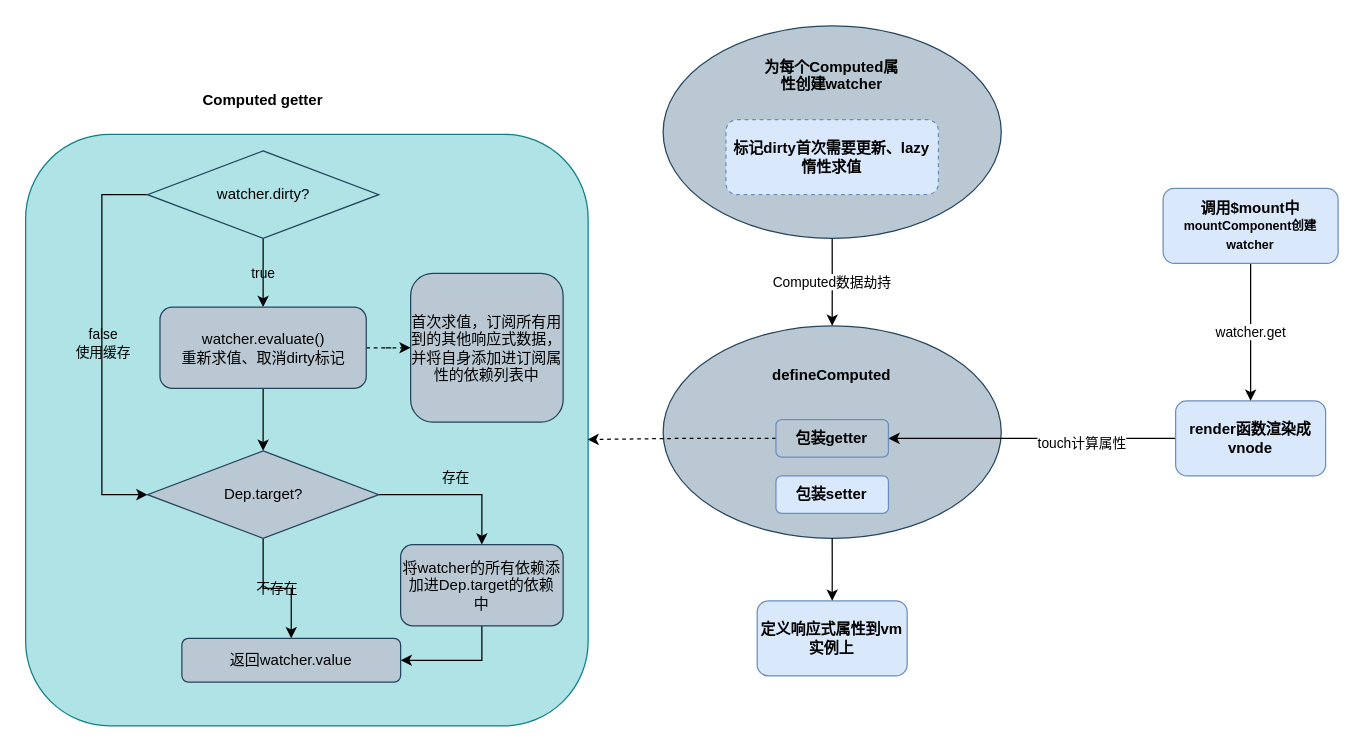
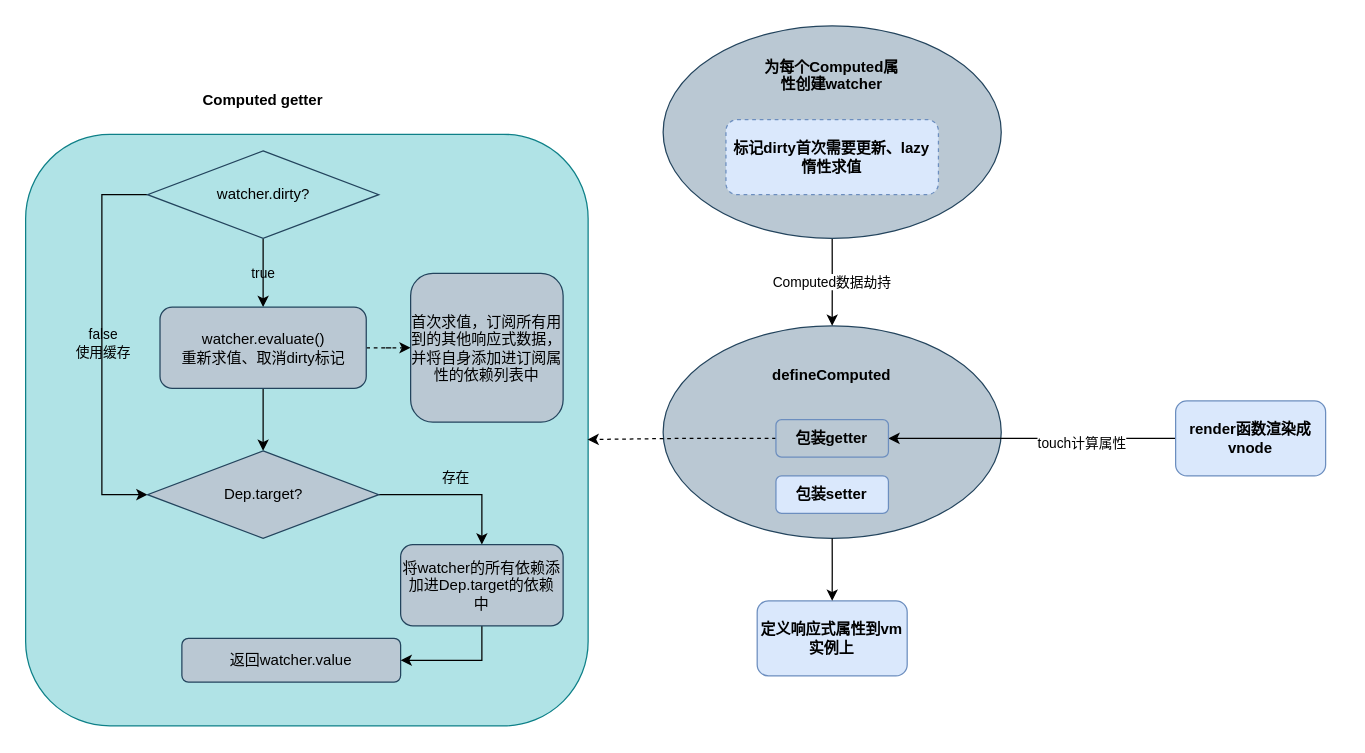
(1251, 226) -> none
(1251, 327) -> none
(273, 588) -> none
